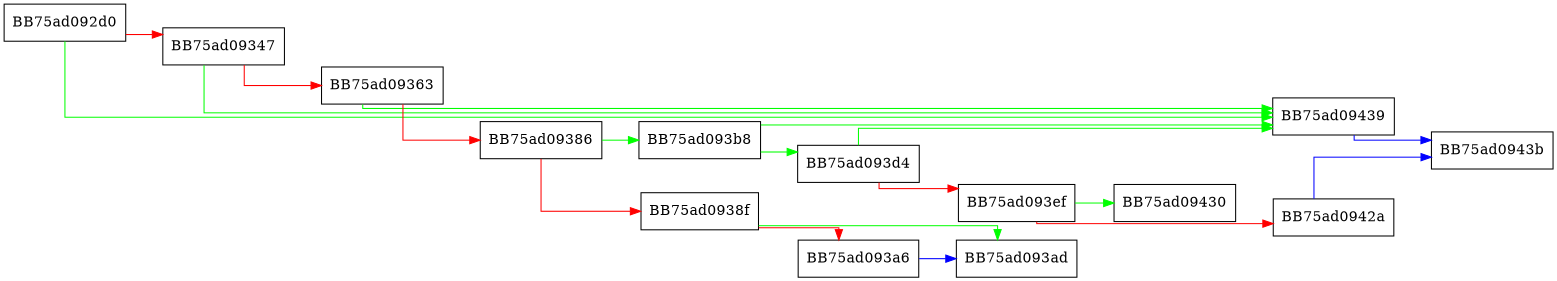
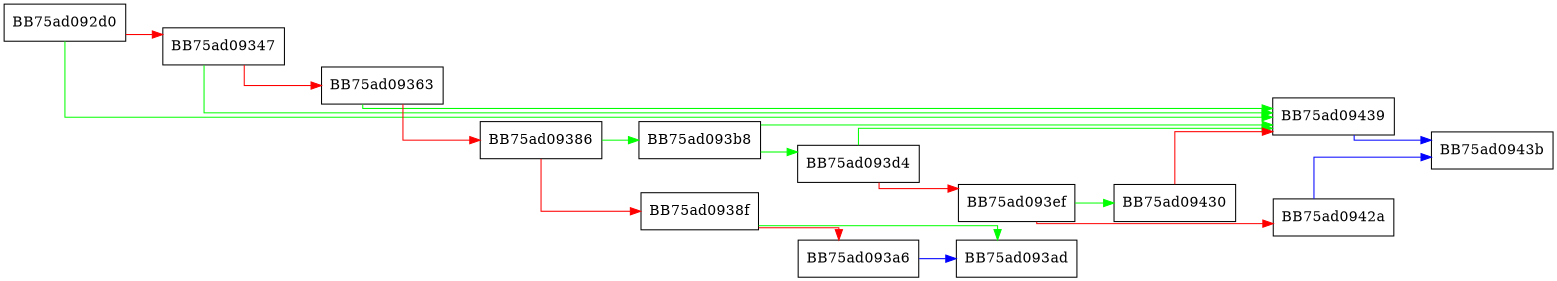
none -> (1175, 135)
